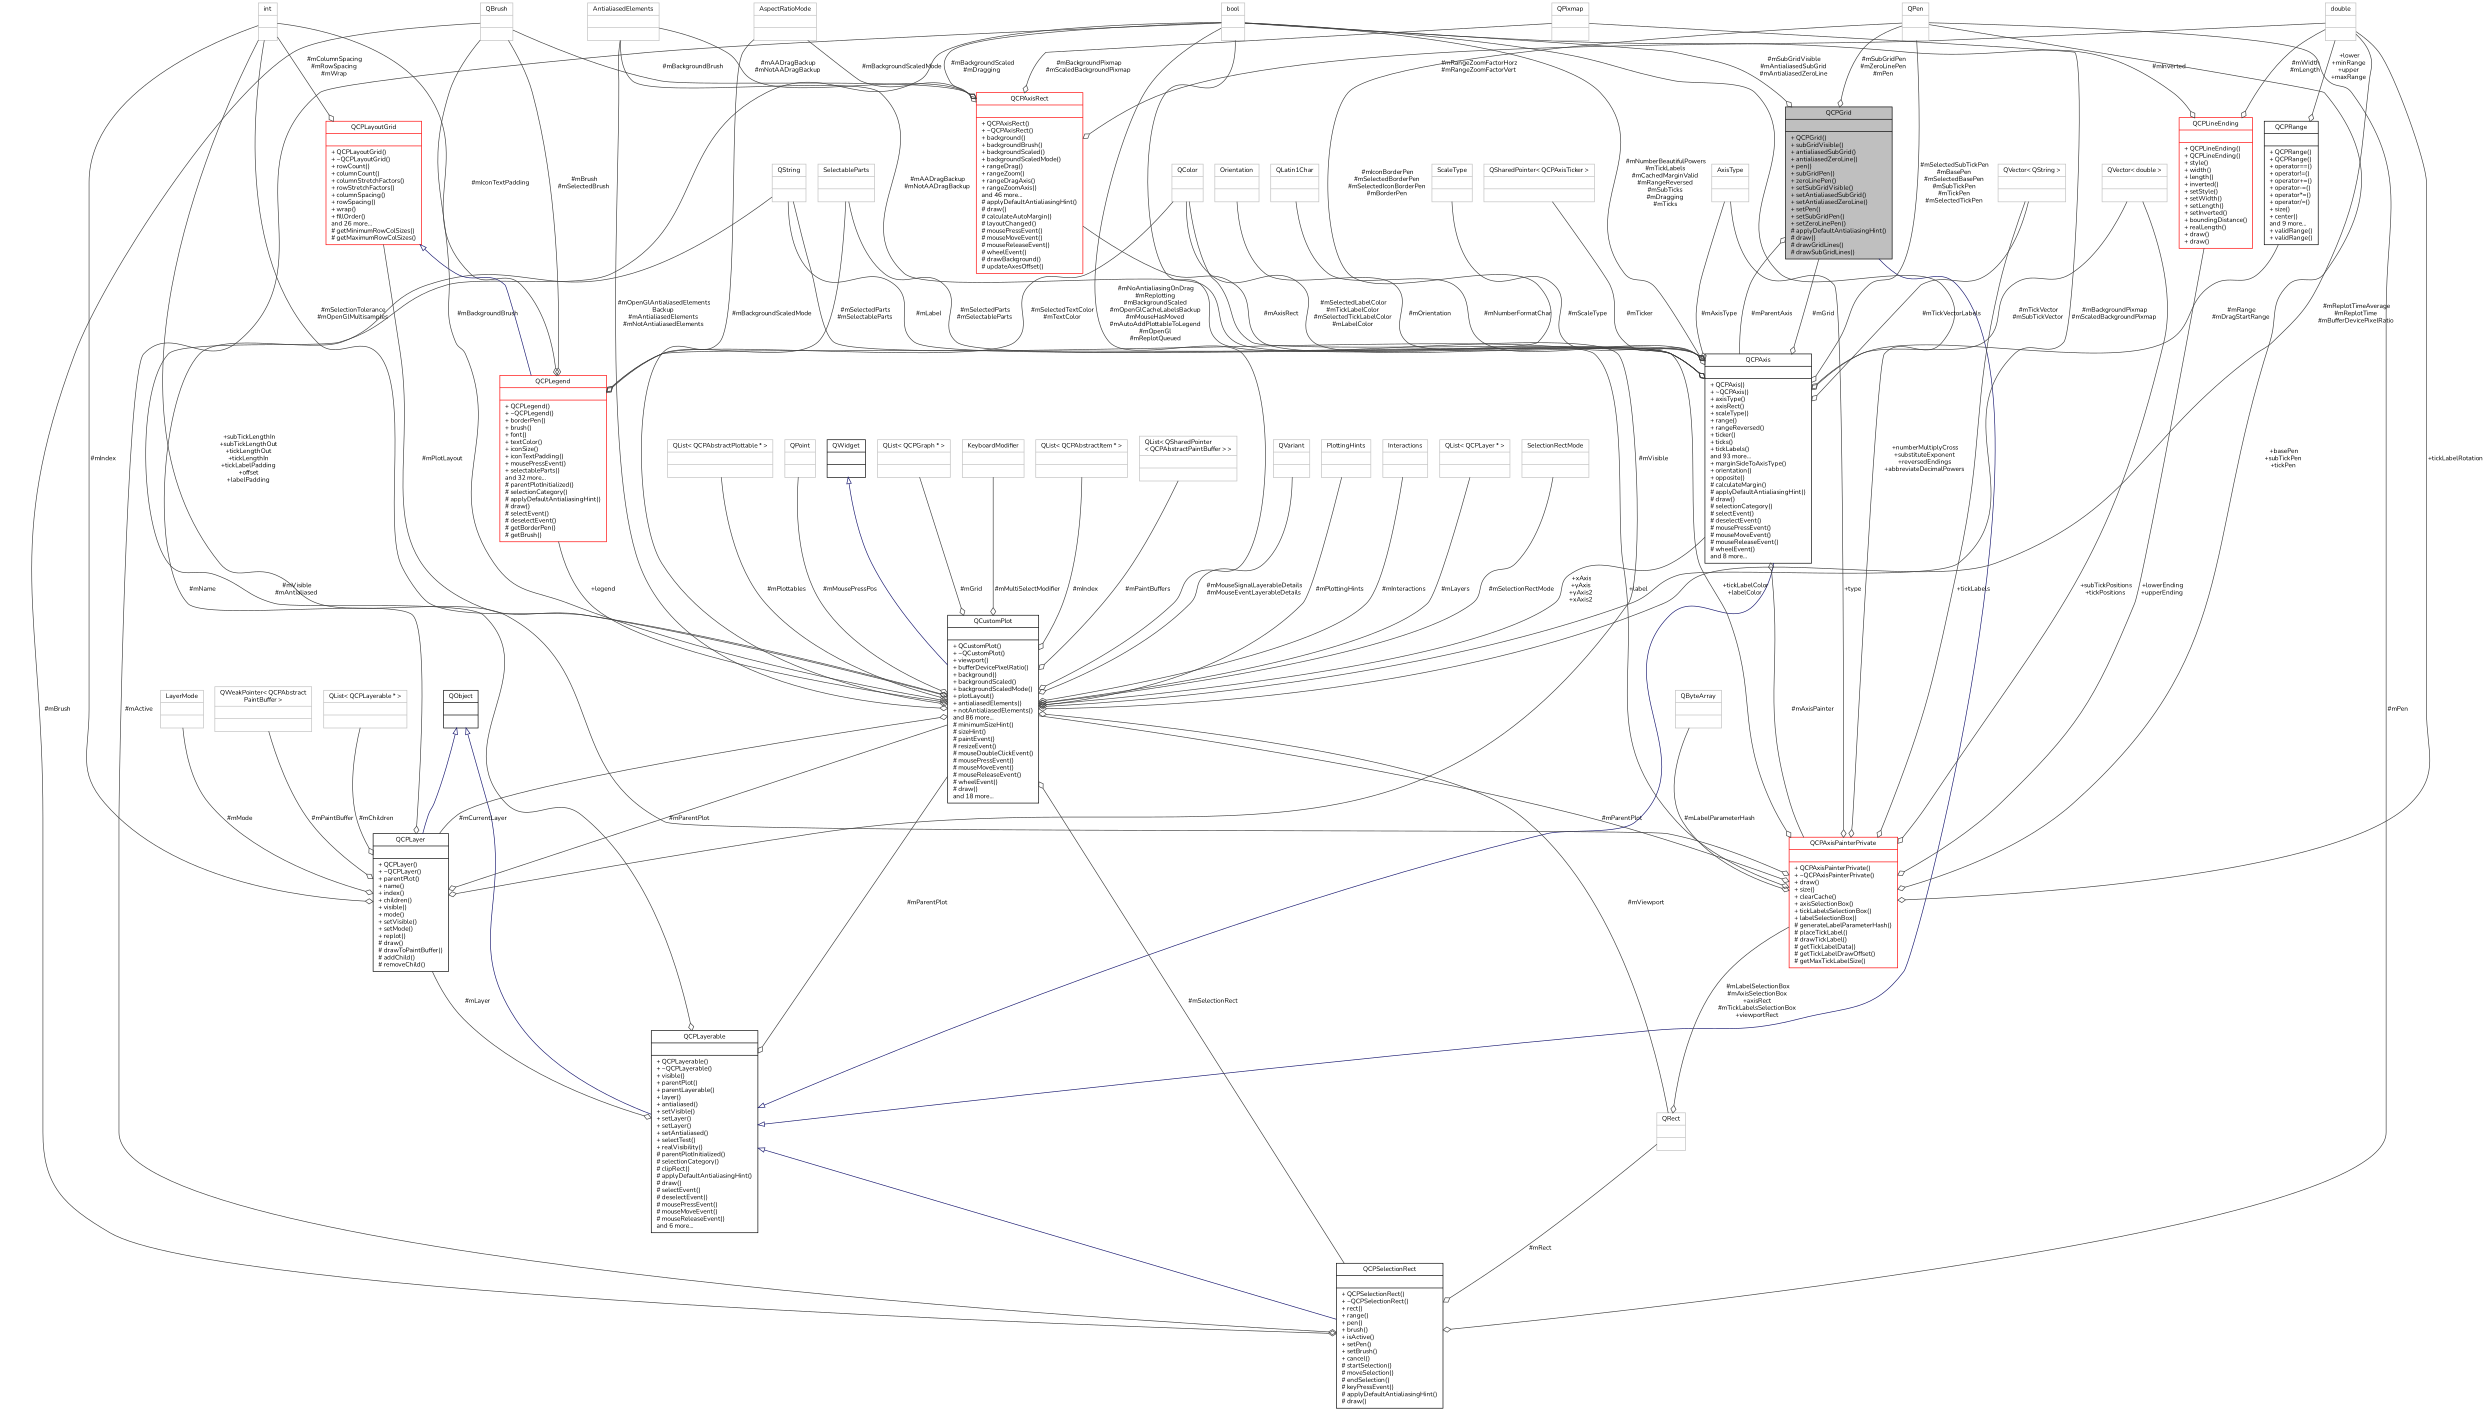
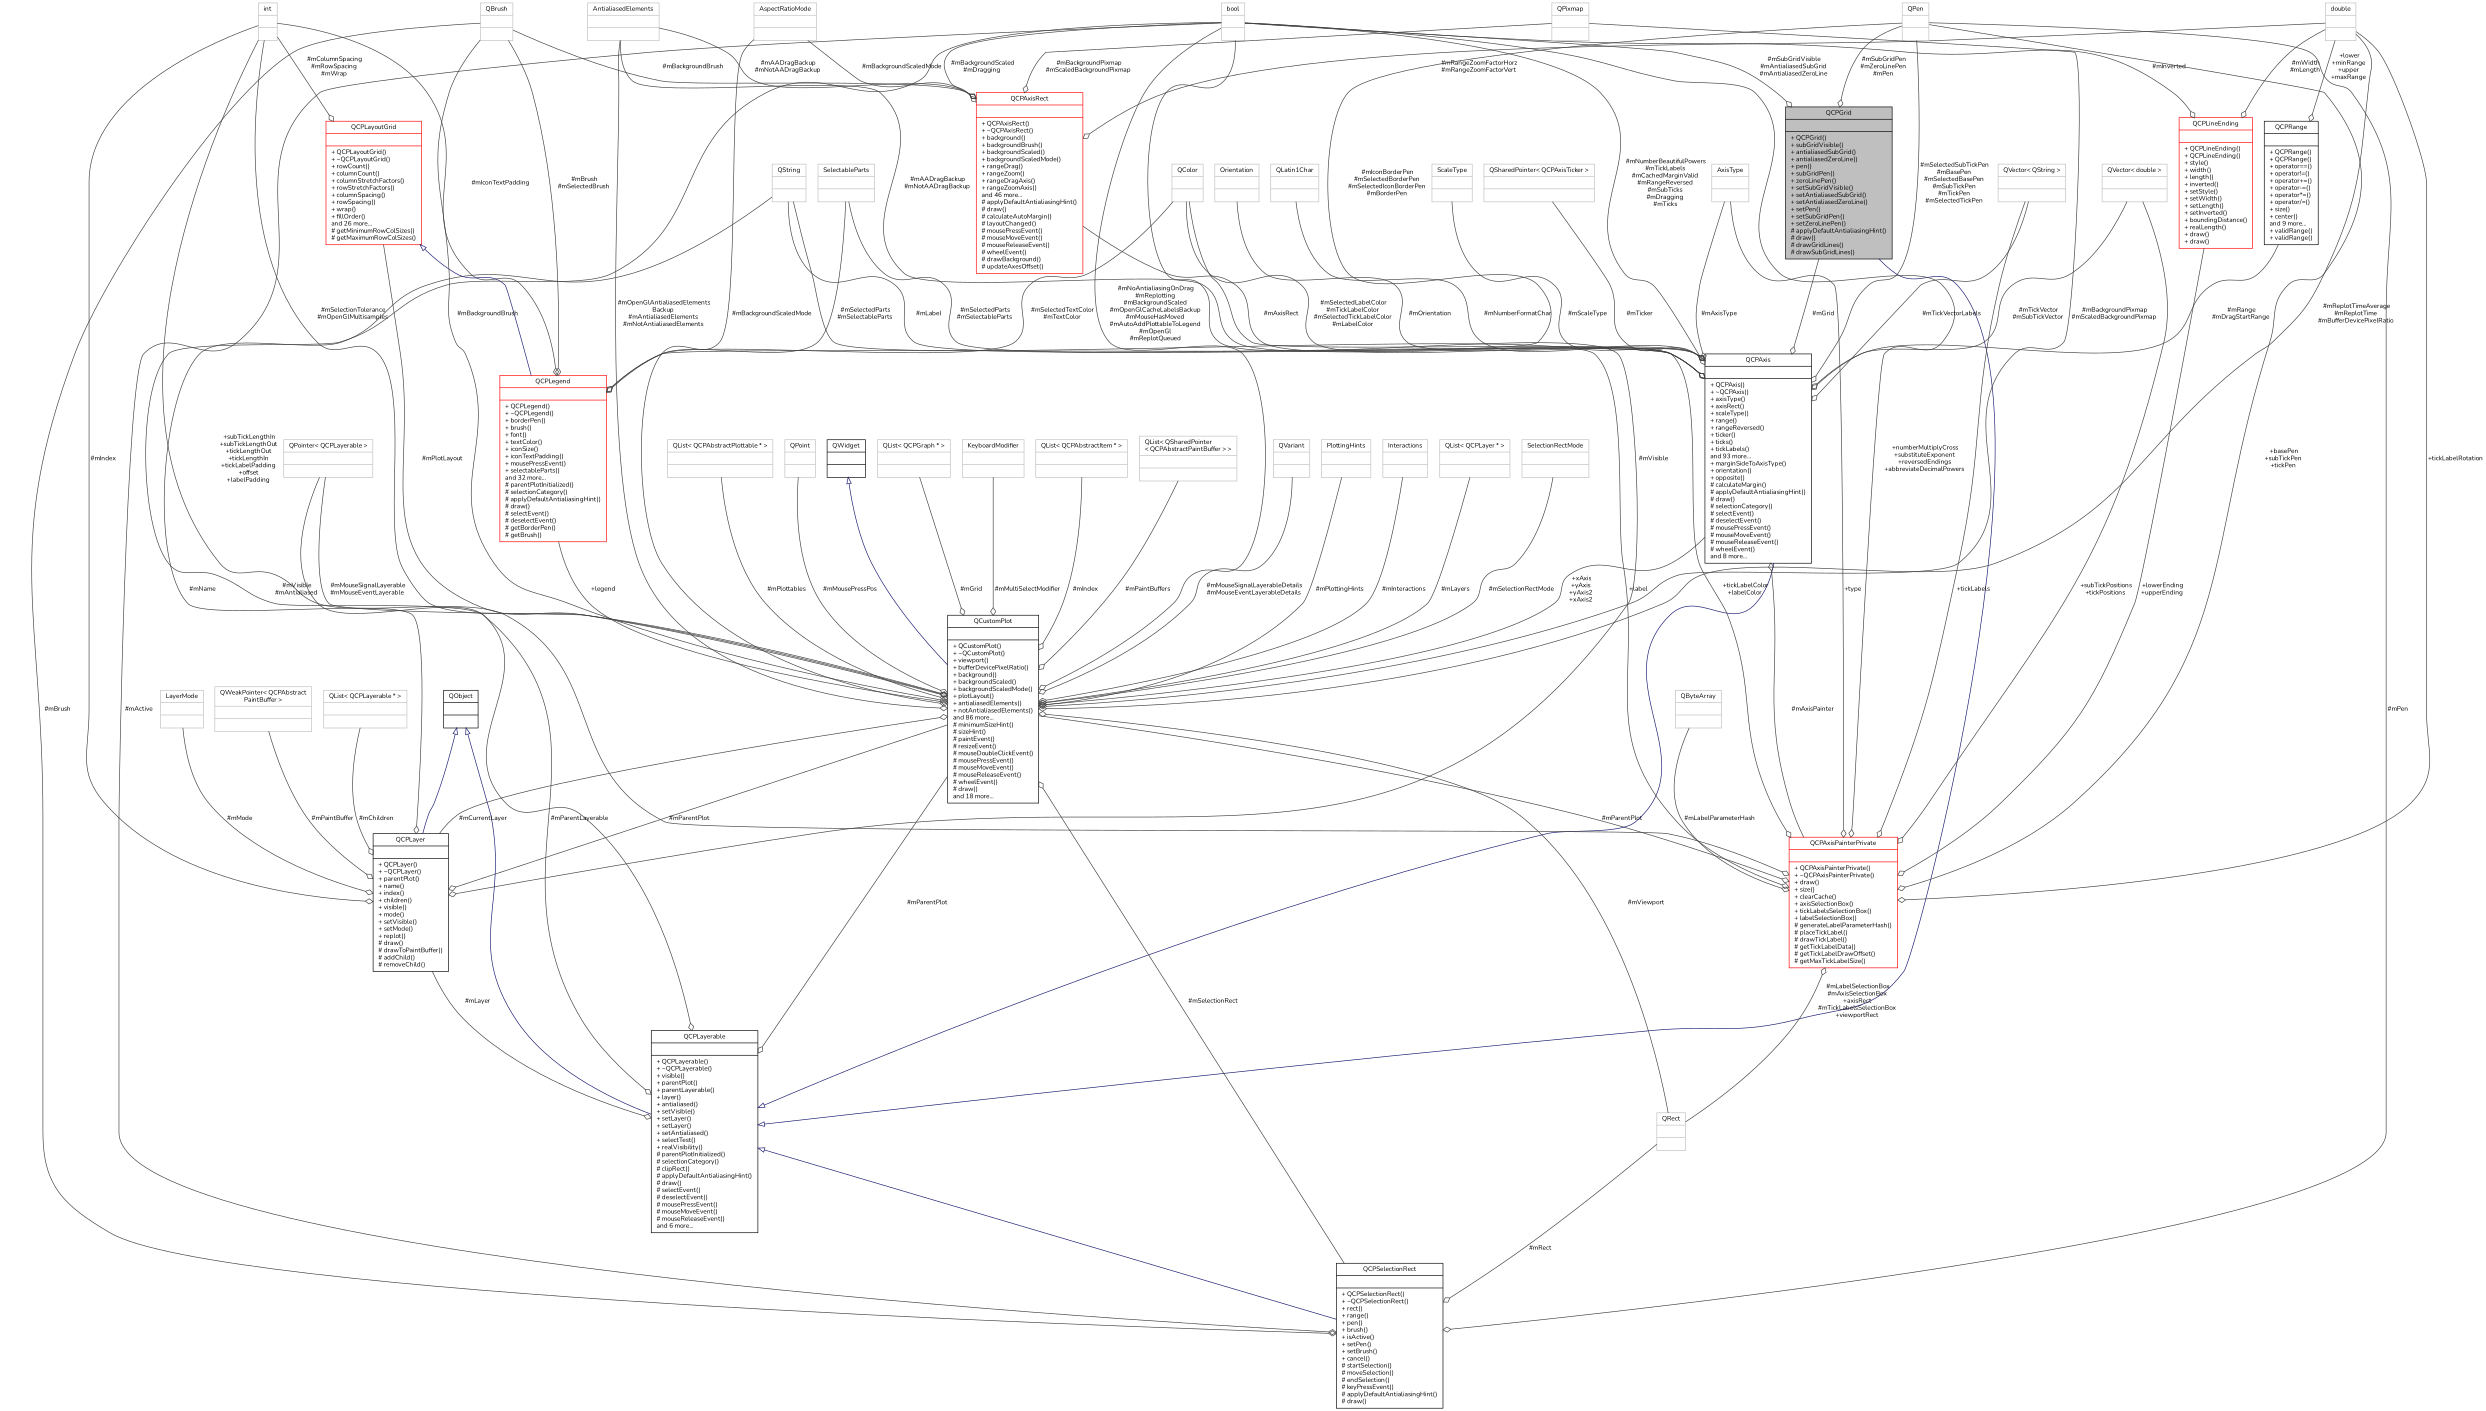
(1747, 294) -> none
none -> (328, 459)
(1707, 1000) -> (1765, 1058)
